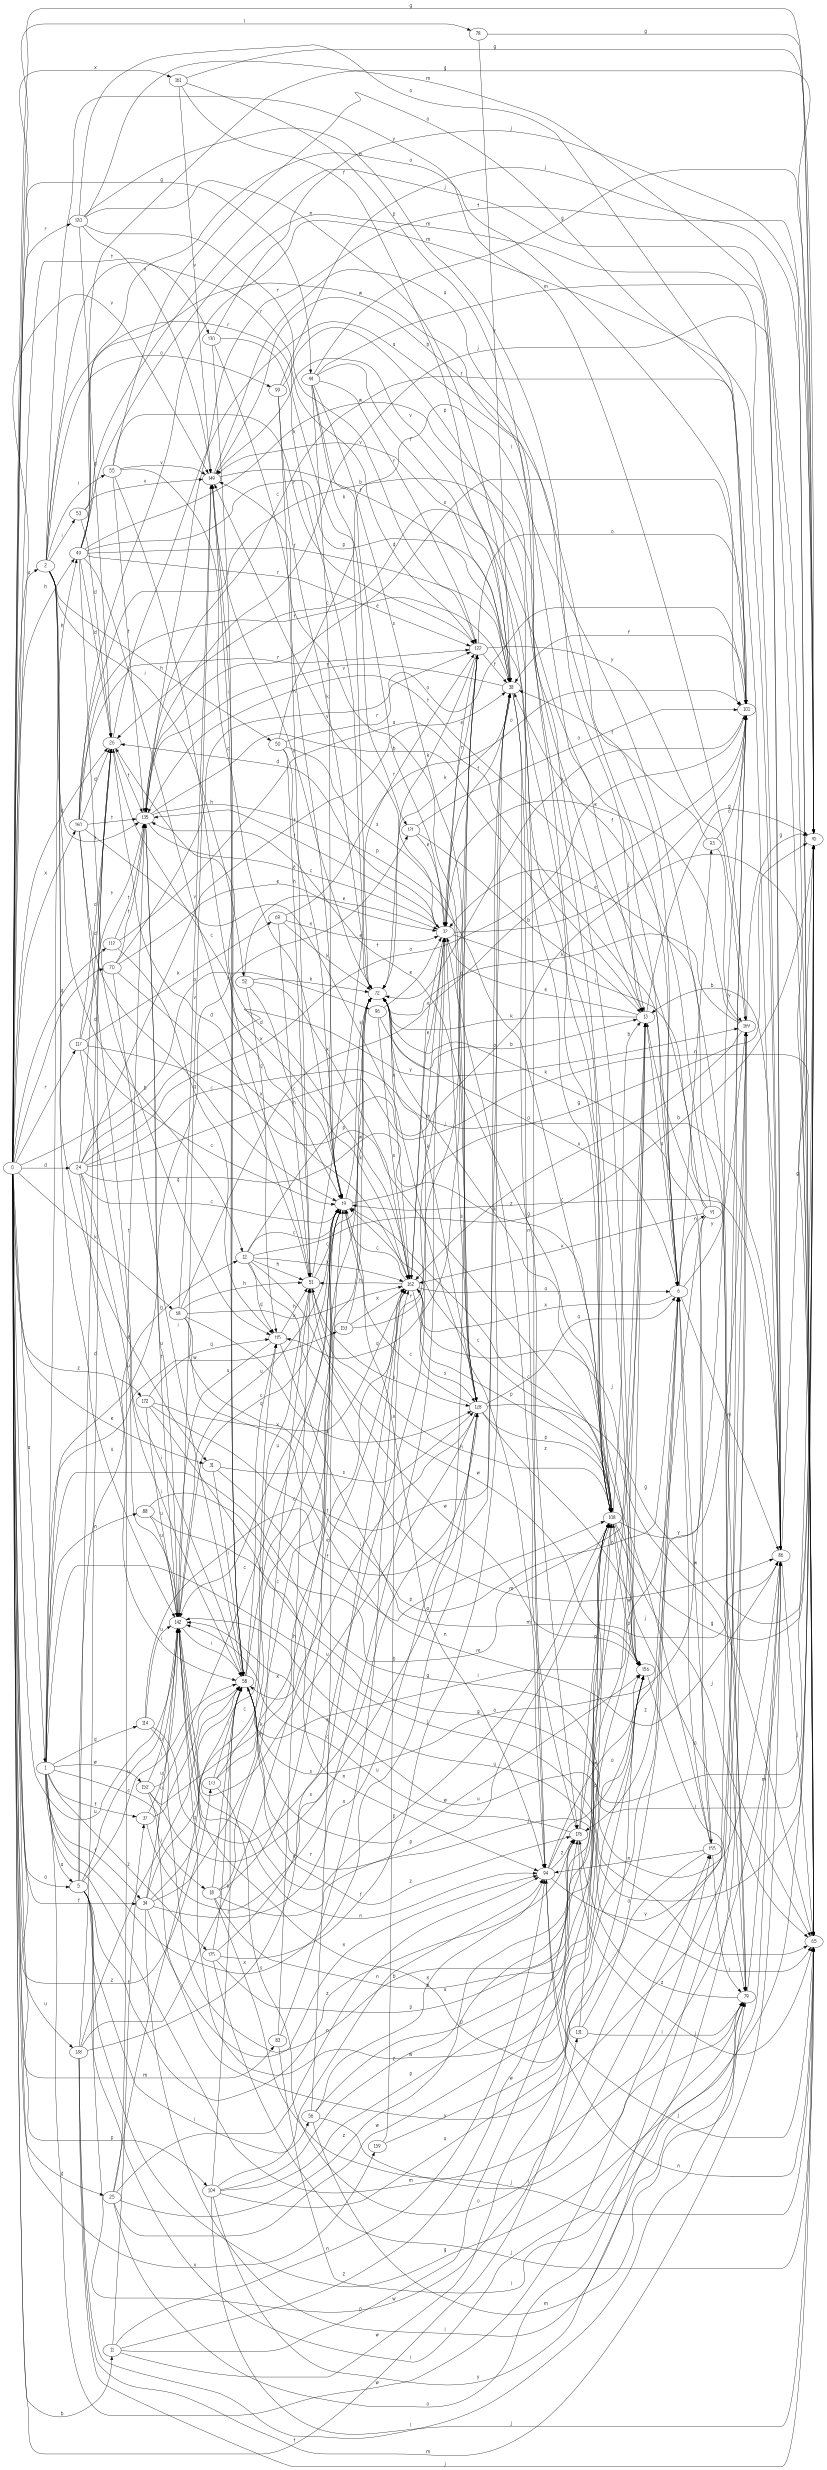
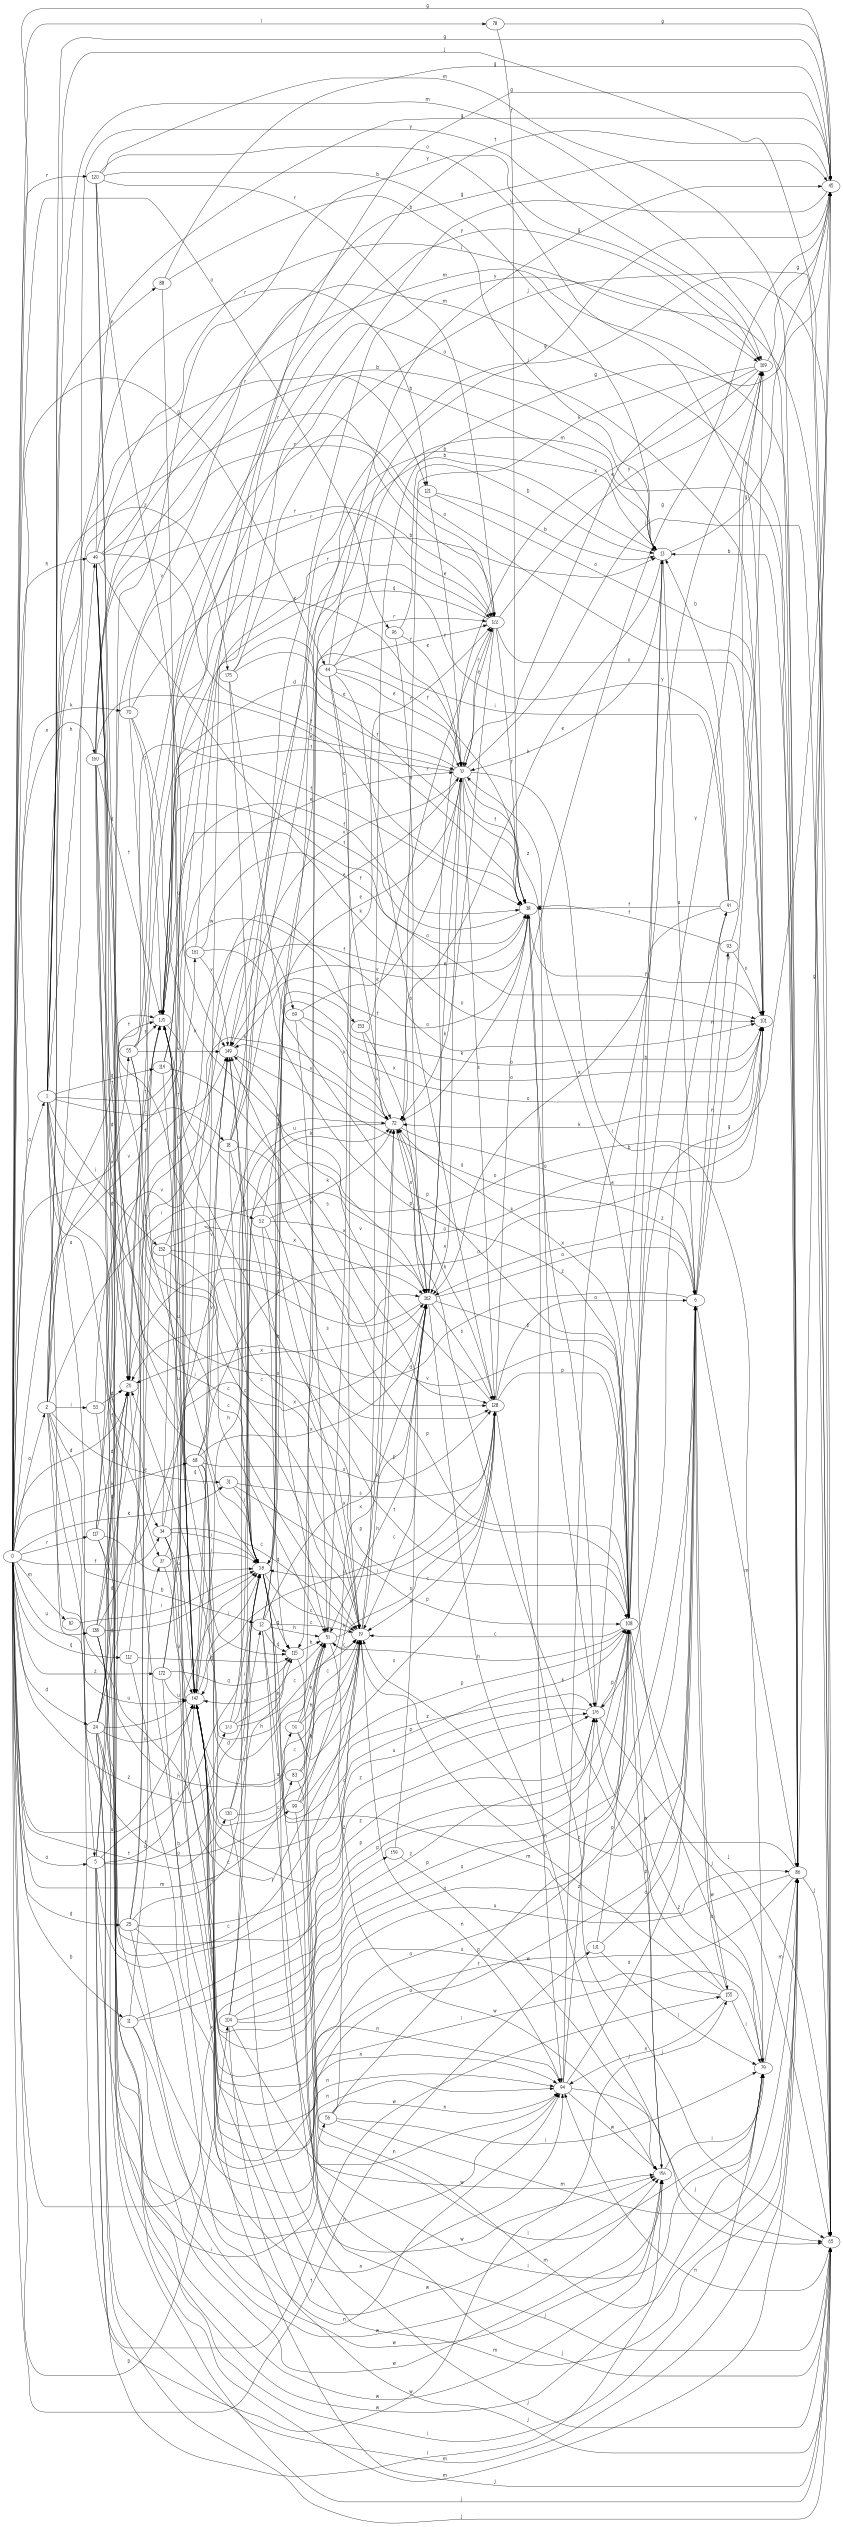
none -> (71, 1624)
